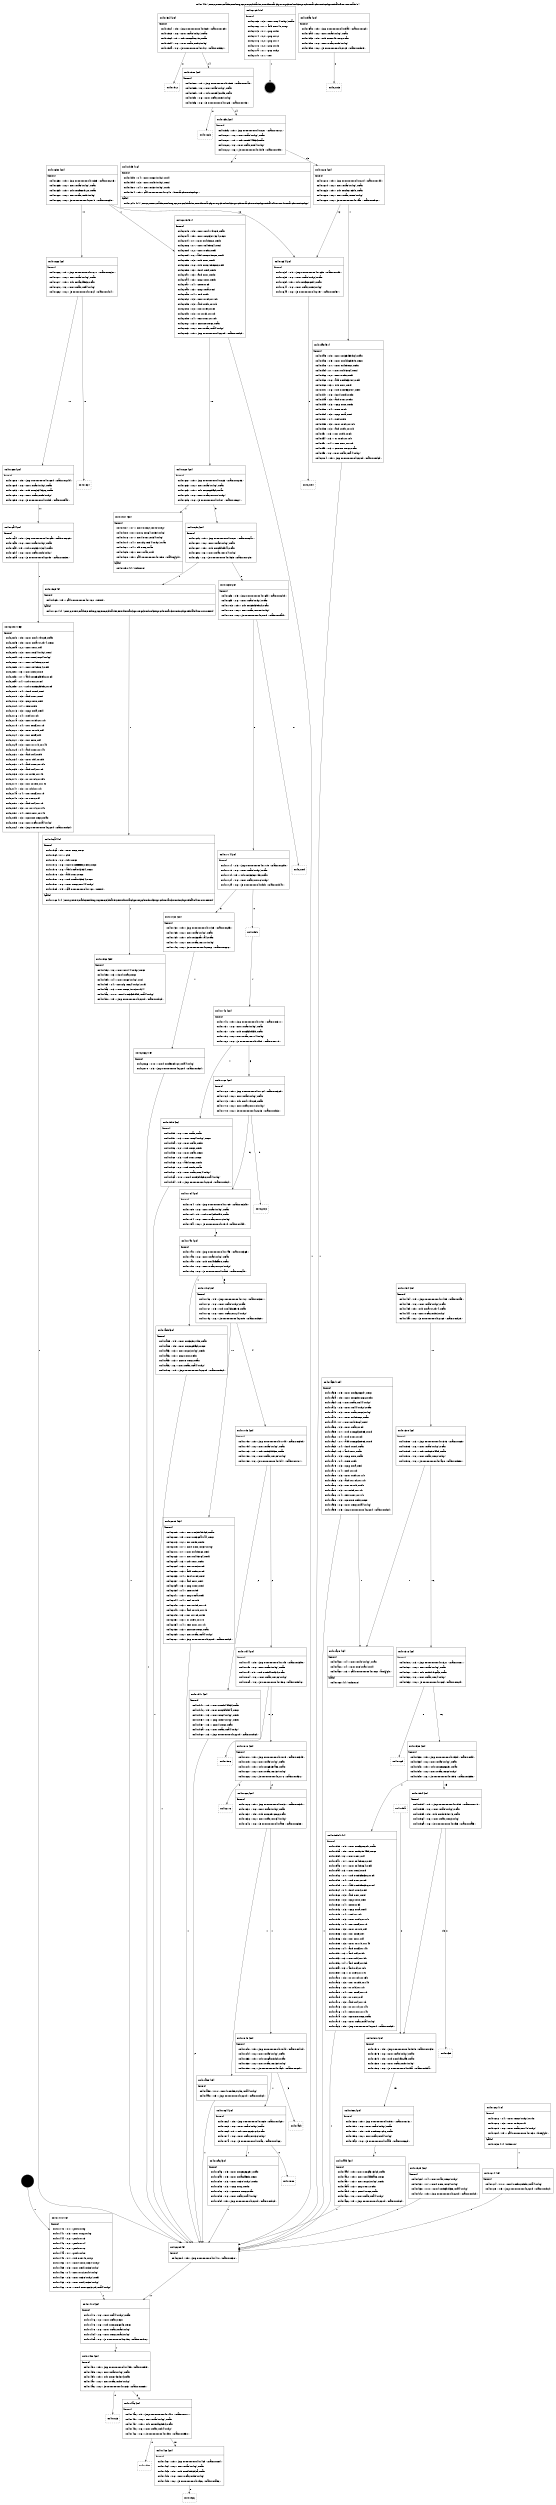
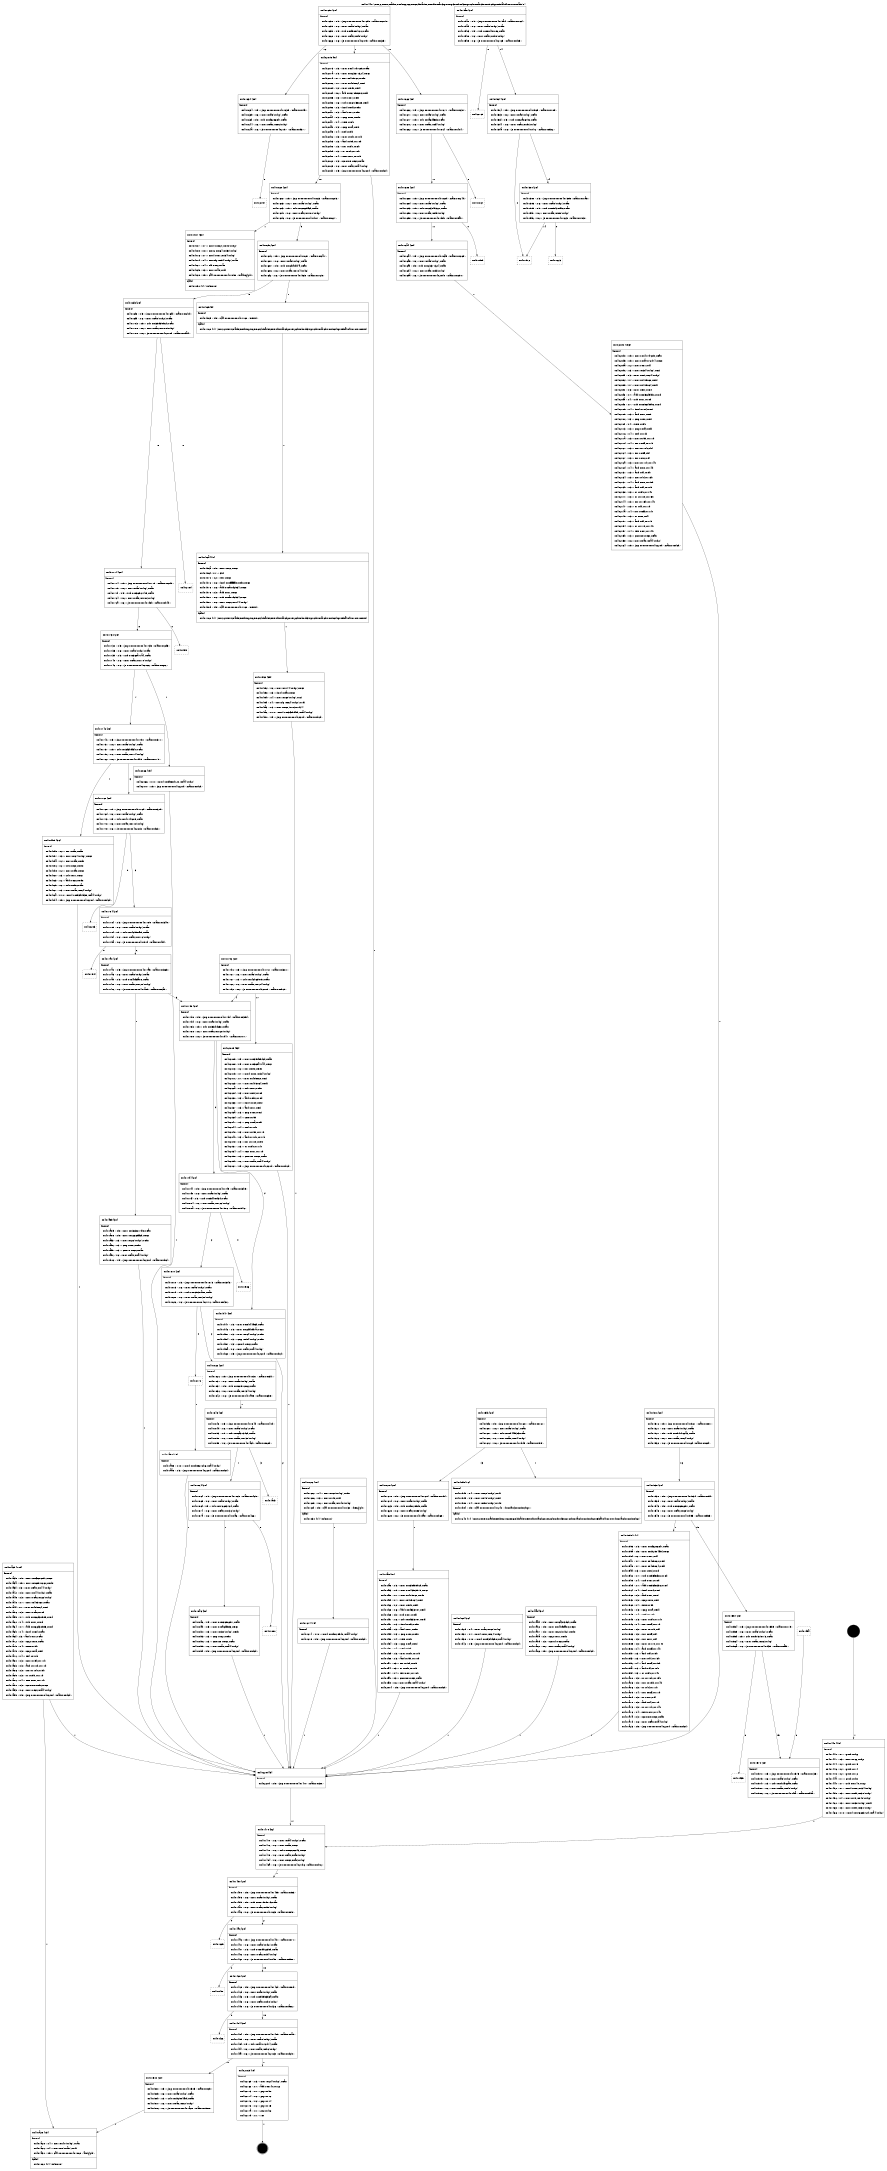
none -> (506, 69)
(234, 111) -> (536, 239)
(329, 230) -> none
none -> (478, 261)
(251, 971) -> (133, 696)
none -> (90, 974)
(223, 1279) -> (175, 997)
(431, 1556) -> none
(397, 1761) -> none
(245, 1951) -> (195, 1417)
none -> (262, 2014)
none -> (262, 2062)
(378, 2126) -> none
